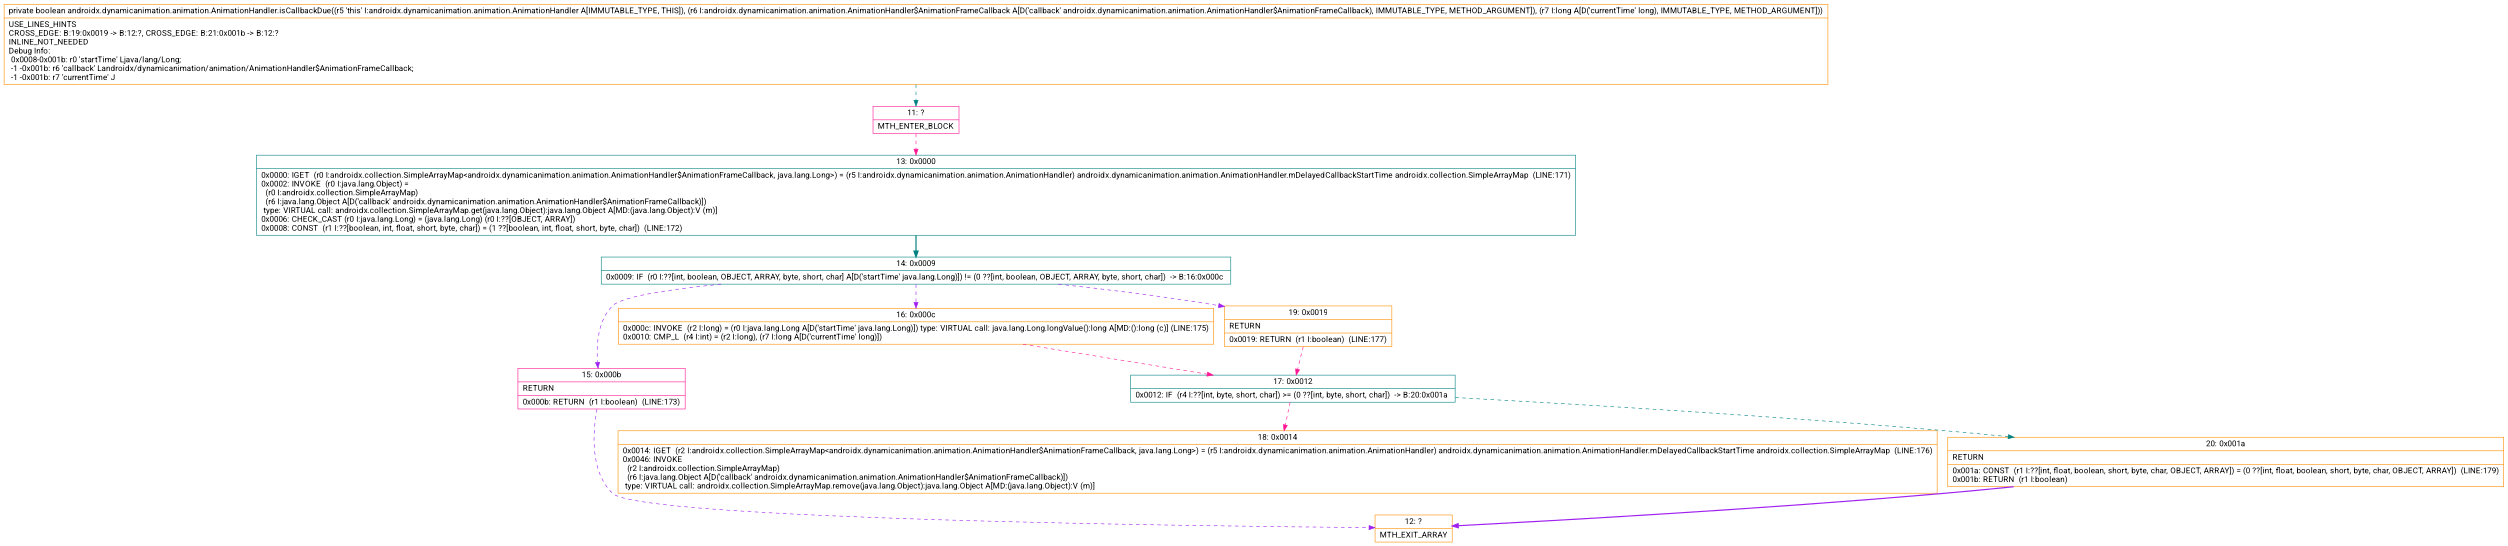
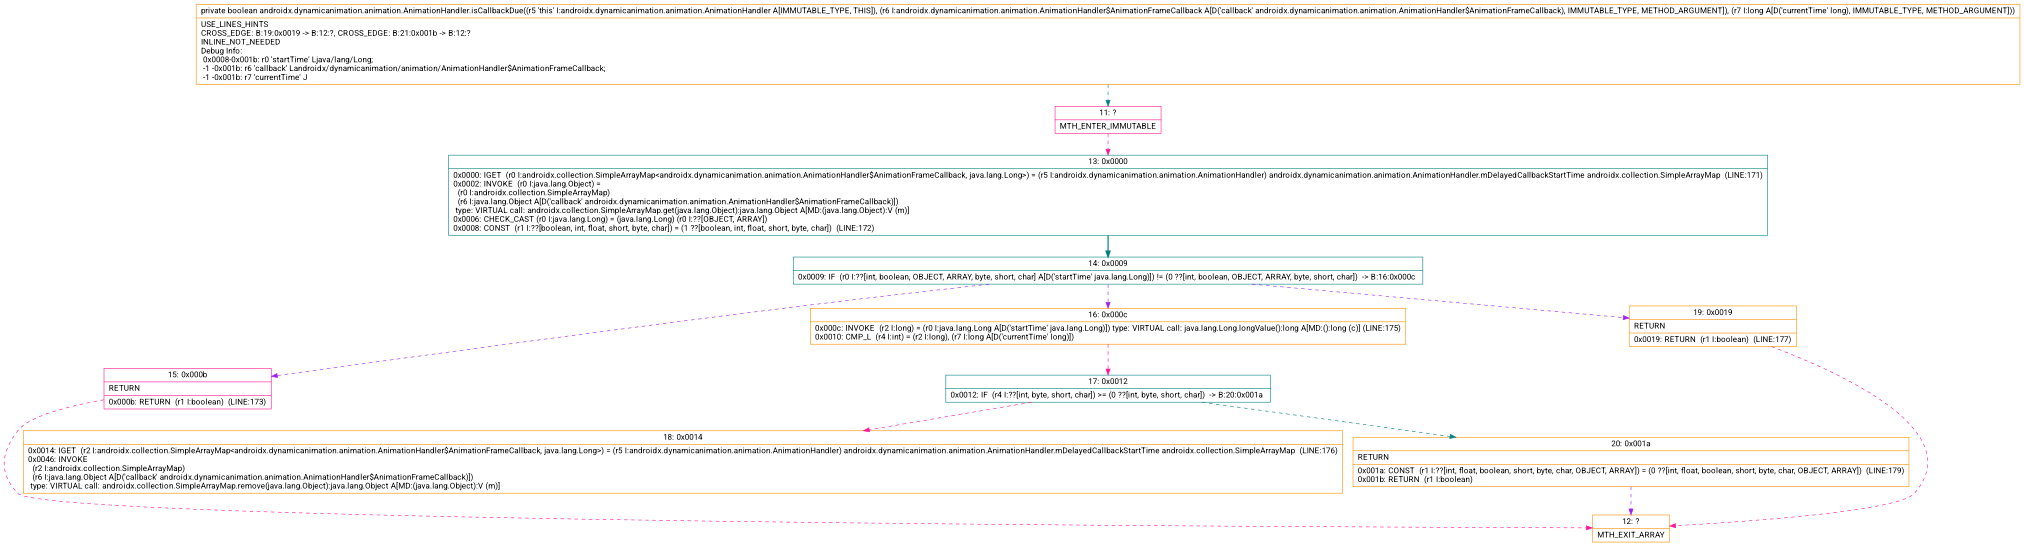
(916, 126) -> (1108, 126)
(1300, 358) -> (1912, 495)
(1736, 509) -> (1631, 498)
(945, 520) -> (720, 521)
